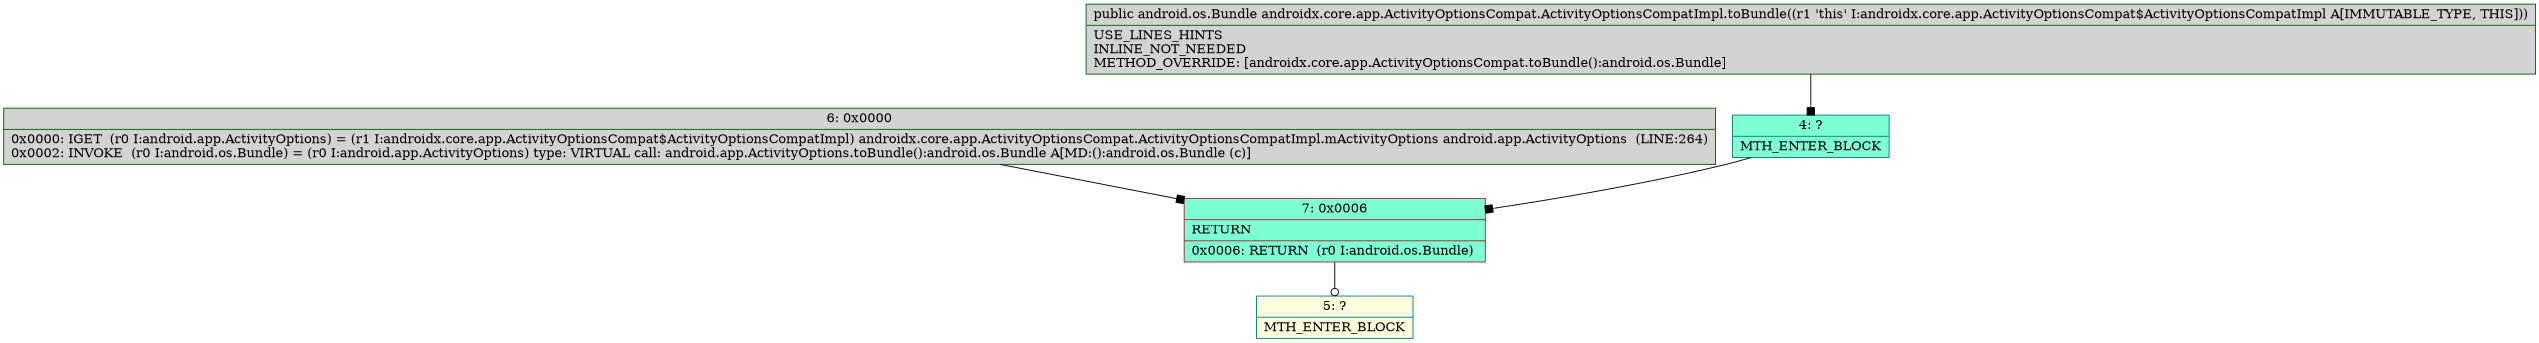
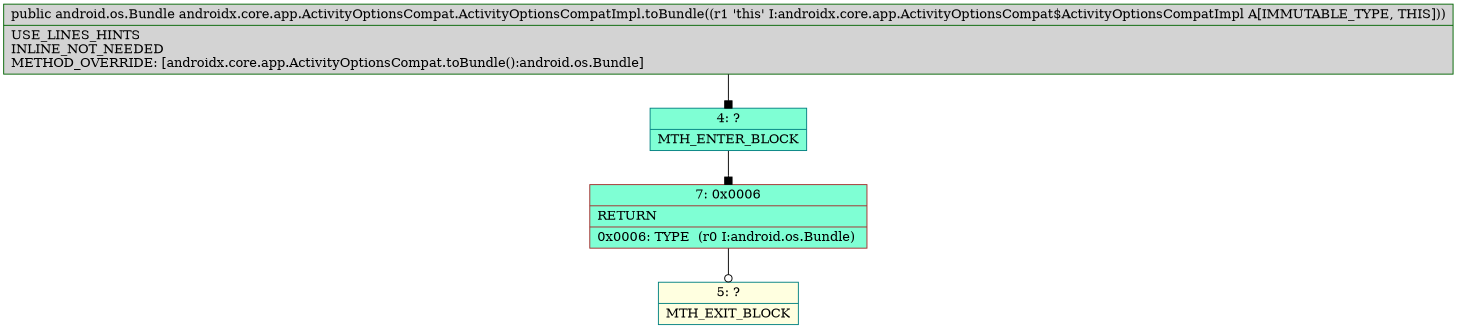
(860, 136) -> none
(1335, 251) -> (728, 237)
(1335, 327) -> (728, 314)
